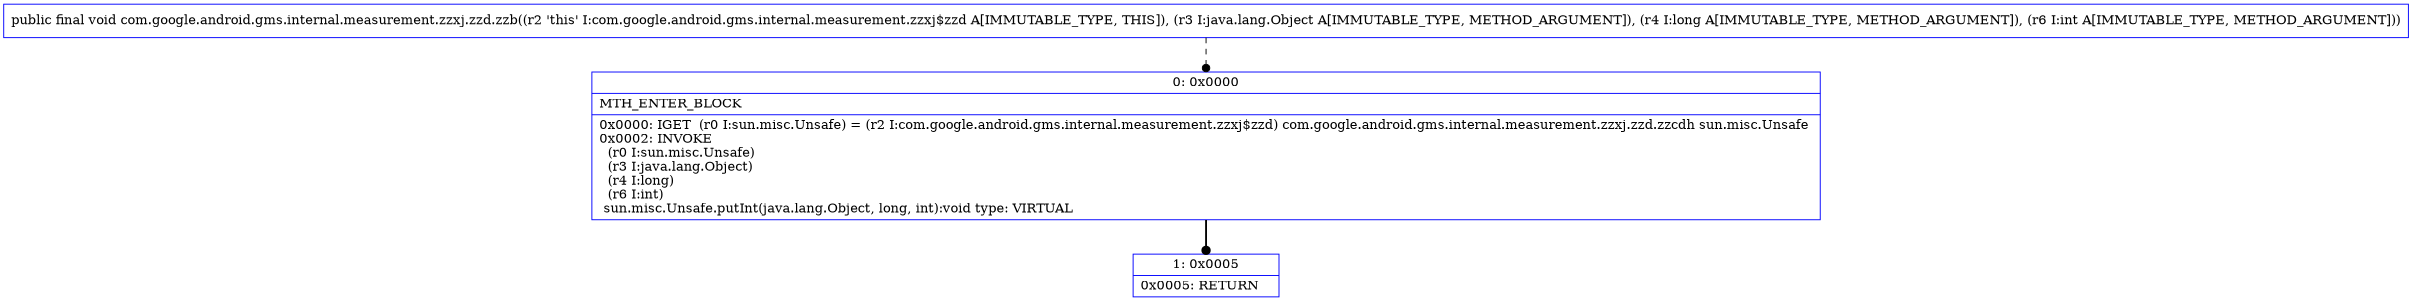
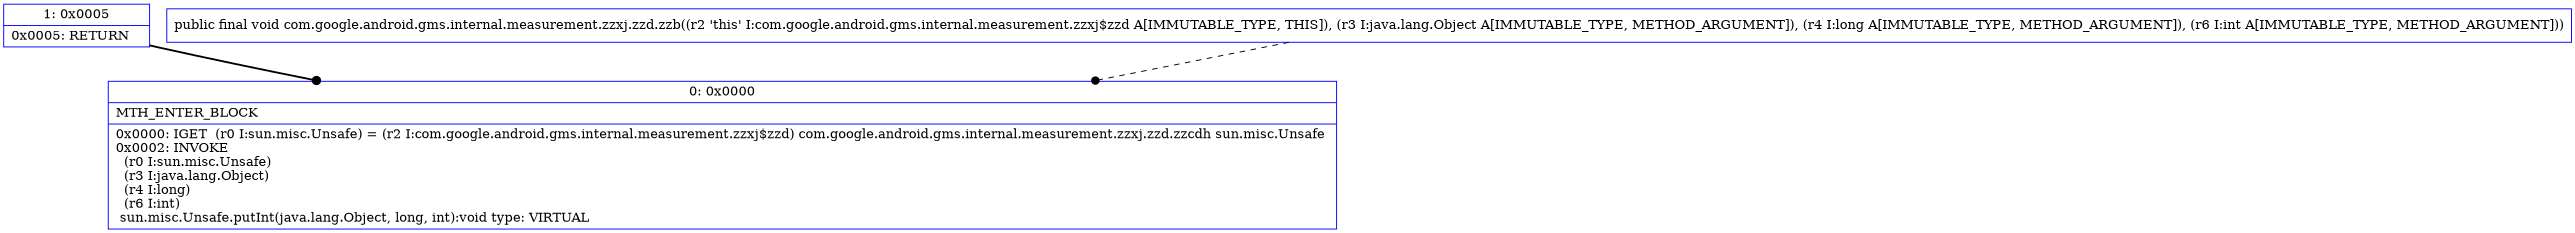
(1206, 233) -> (231, 63)
